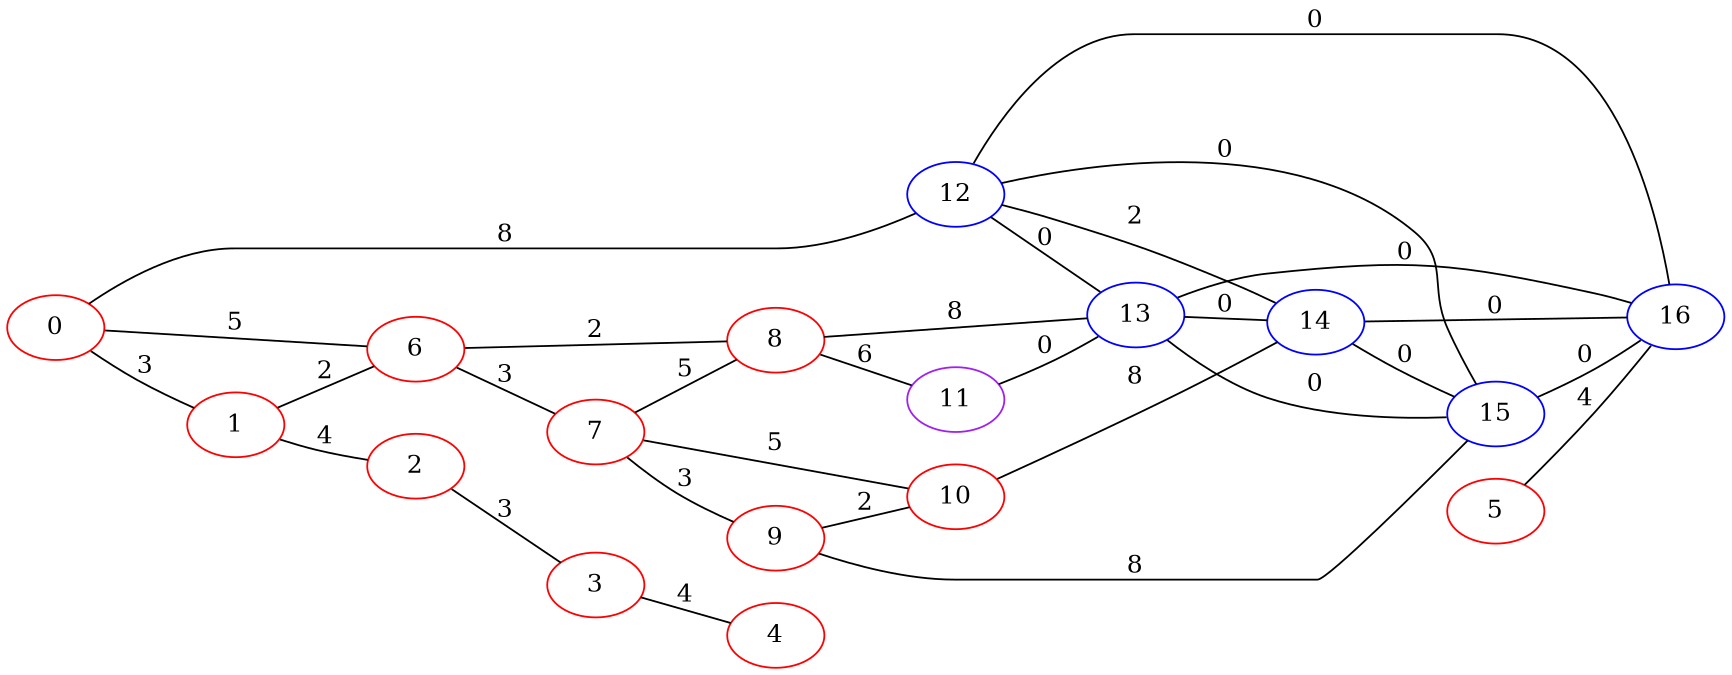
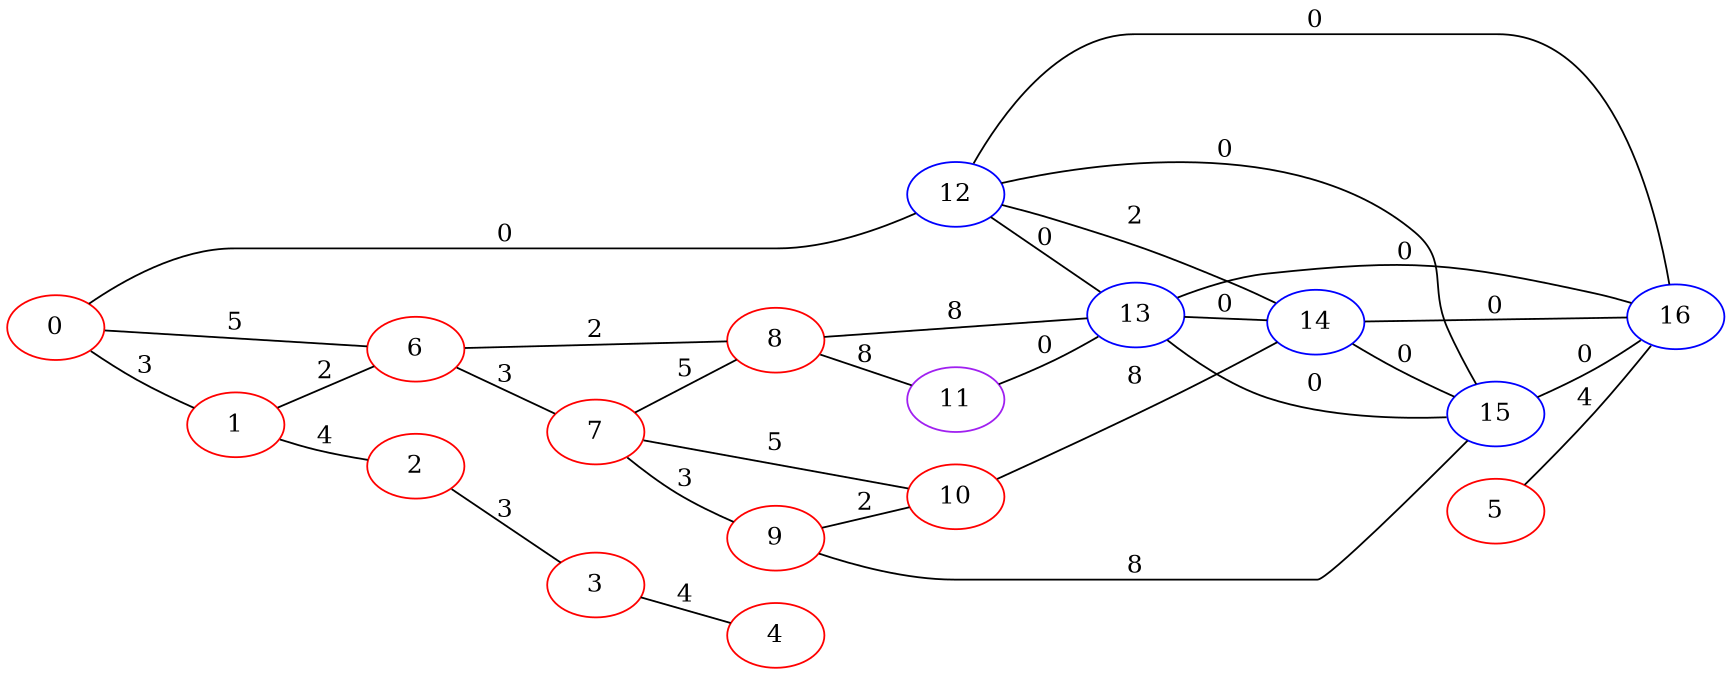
(506, 235) -> (506, 235)
(866, 355) -> (866, 355)
